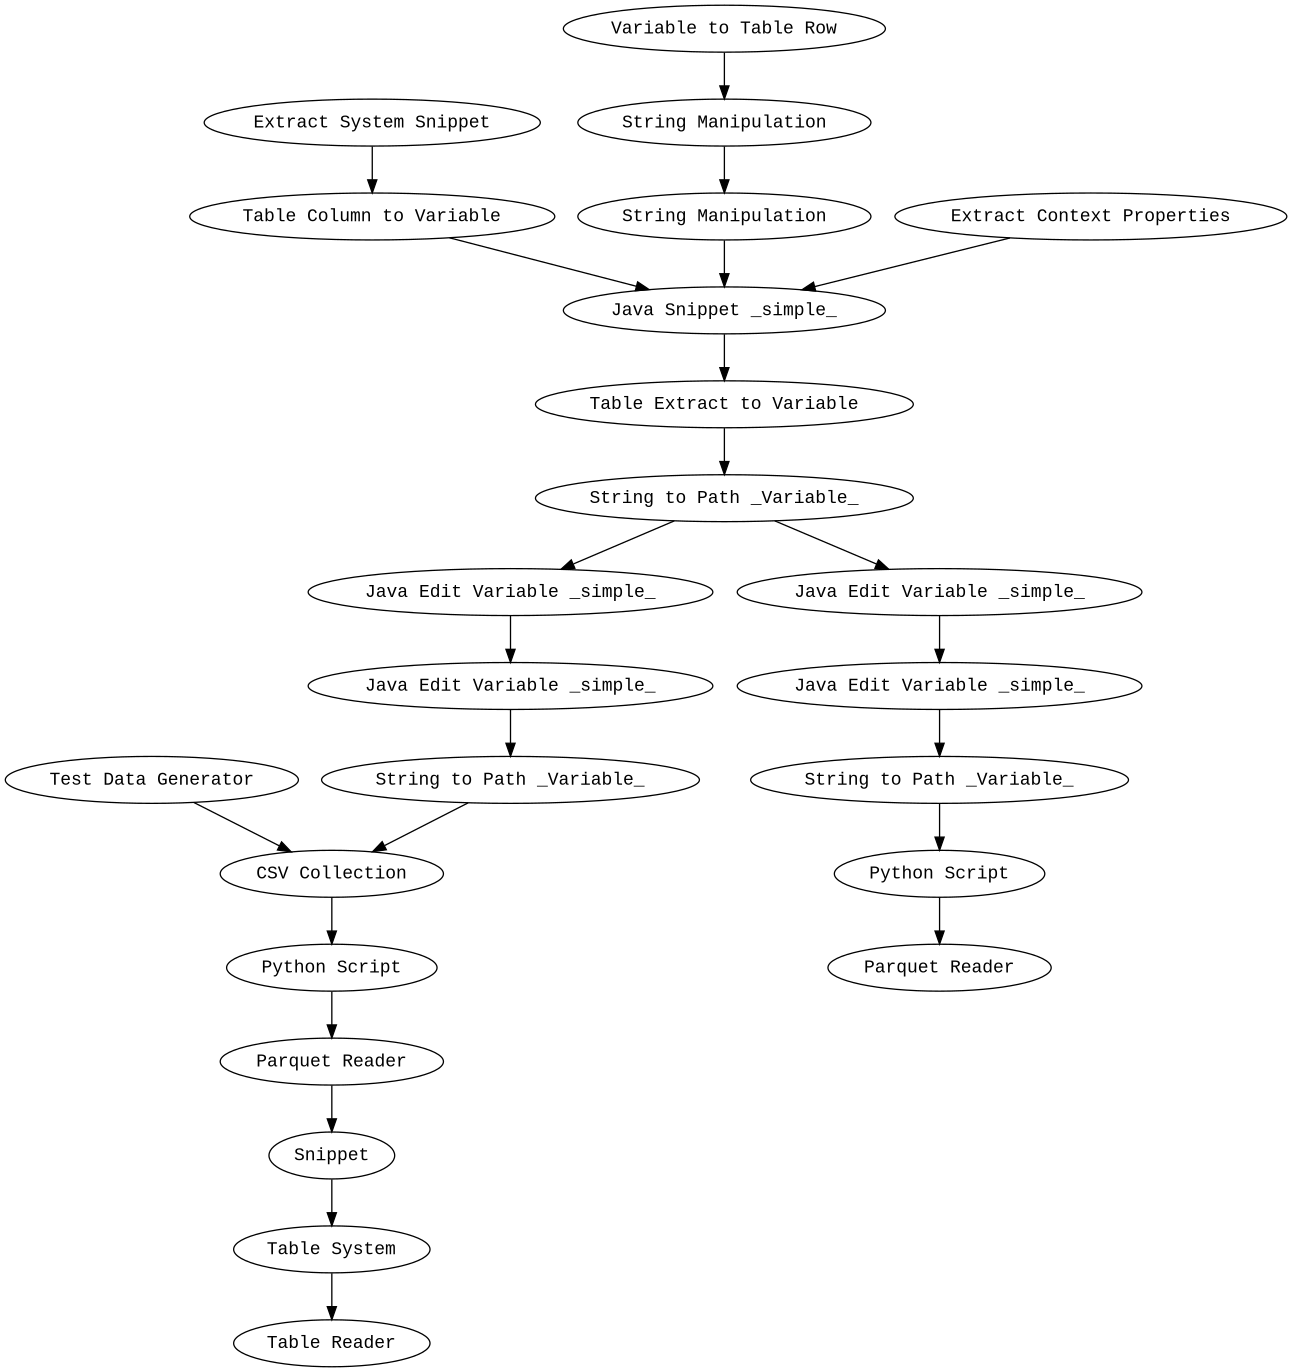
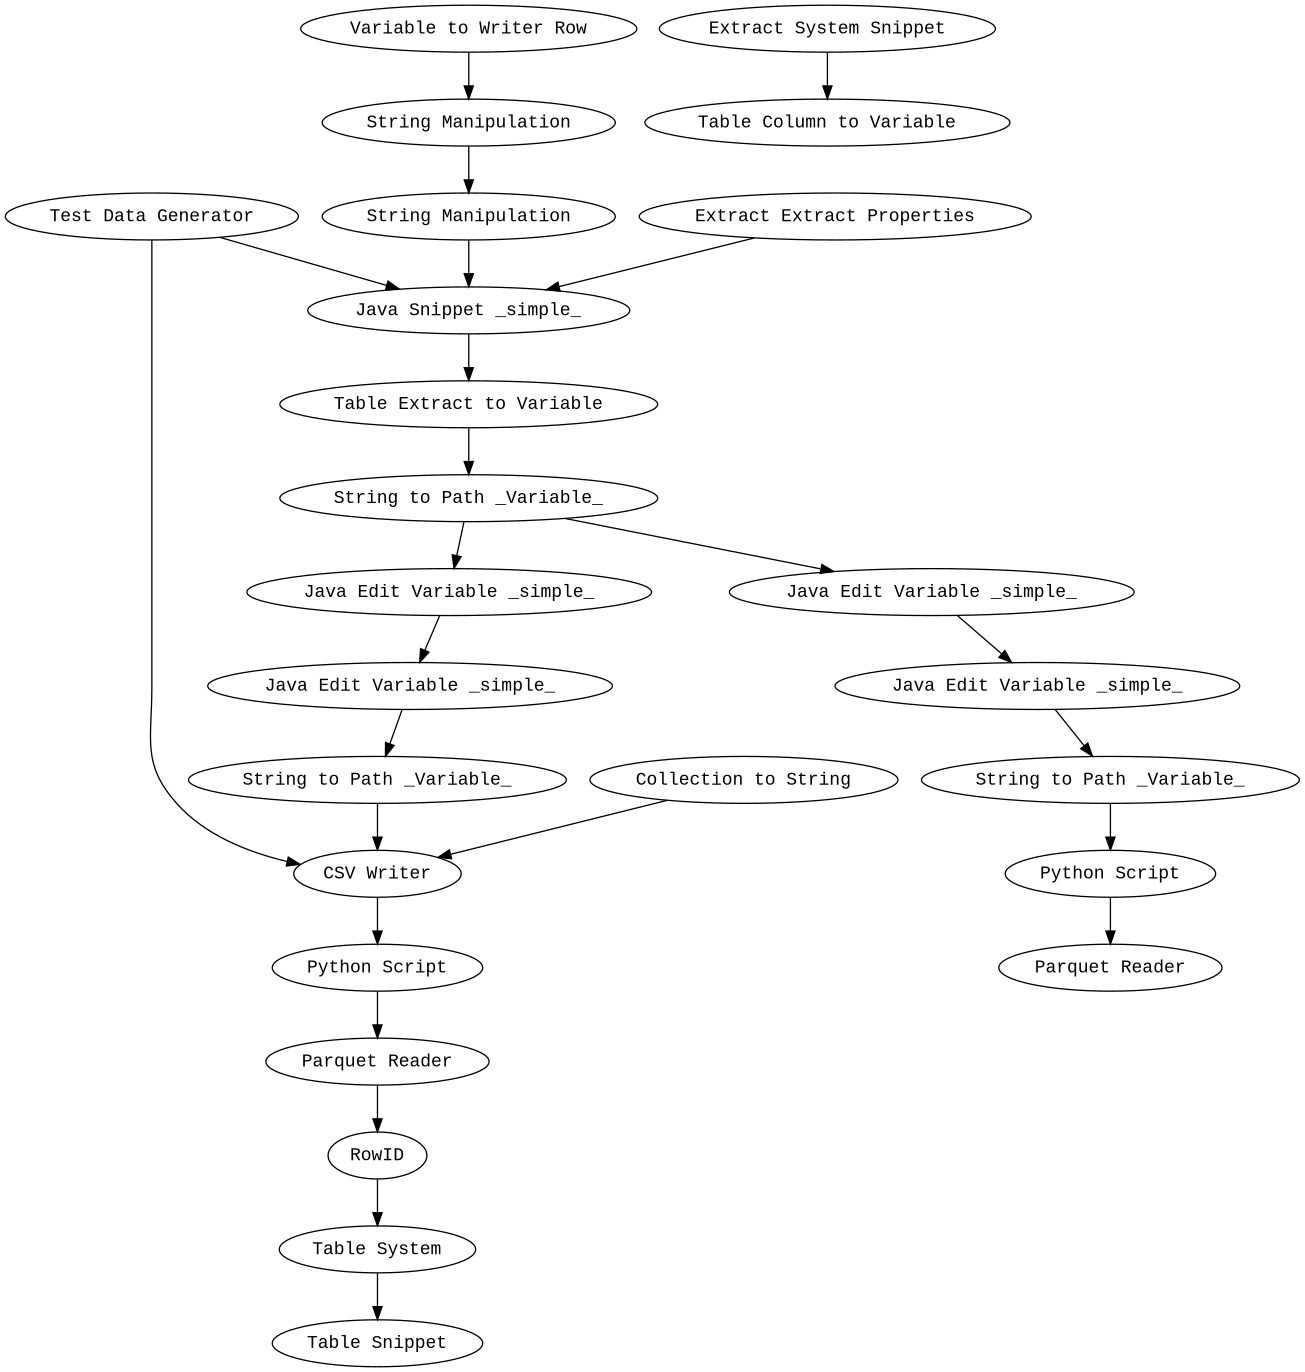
(724, 29) -> (469, 29)
(1091, 216) -> (835, 216)
(543, 262) -> (303, 261)
none -> (744, 780)
(332, 874) -> (377, 874)
(332, 1155) -> (377, 1155)
(332, 1343) -> (377, 1343)
